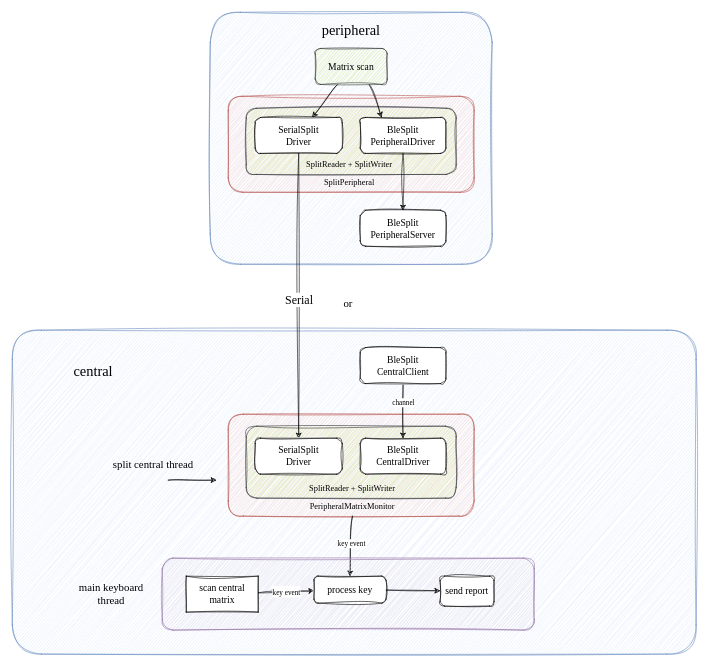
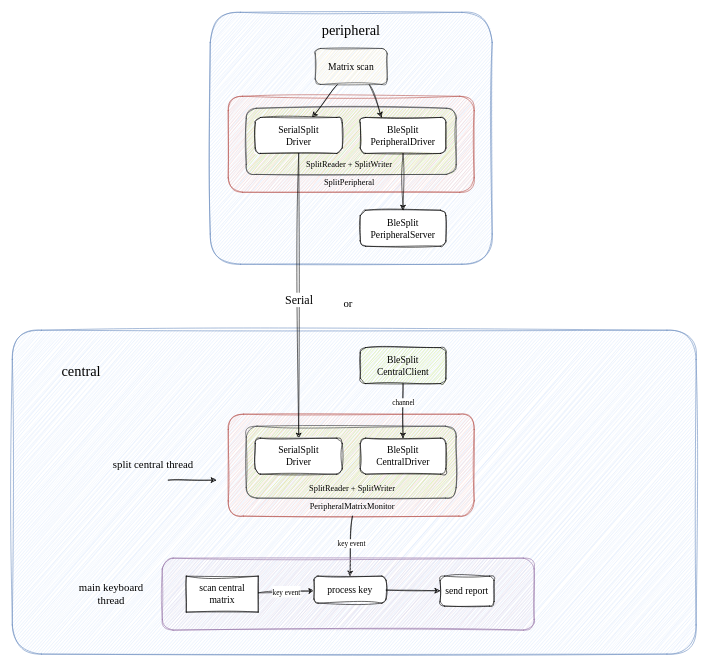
(351, 66) -> (351, 66)
(403, 366) -> (403, 366)
(93, 372) -> (81, 372)
